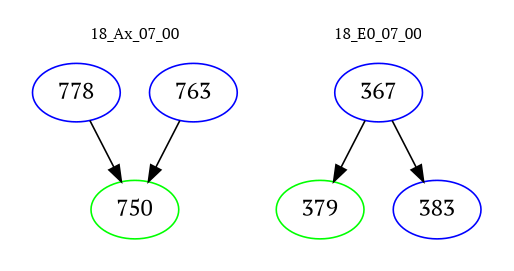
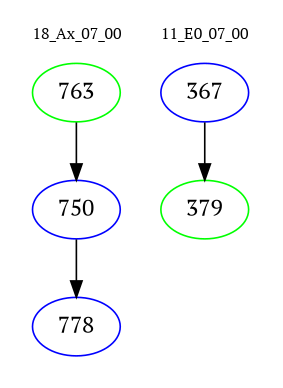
(379, 35) -> (206, 35)
(193, 93) -> (76, 93)
(102, 144) -> (76, 260)
(135, 210) -> (76, 210)
(437, 210) -> none
